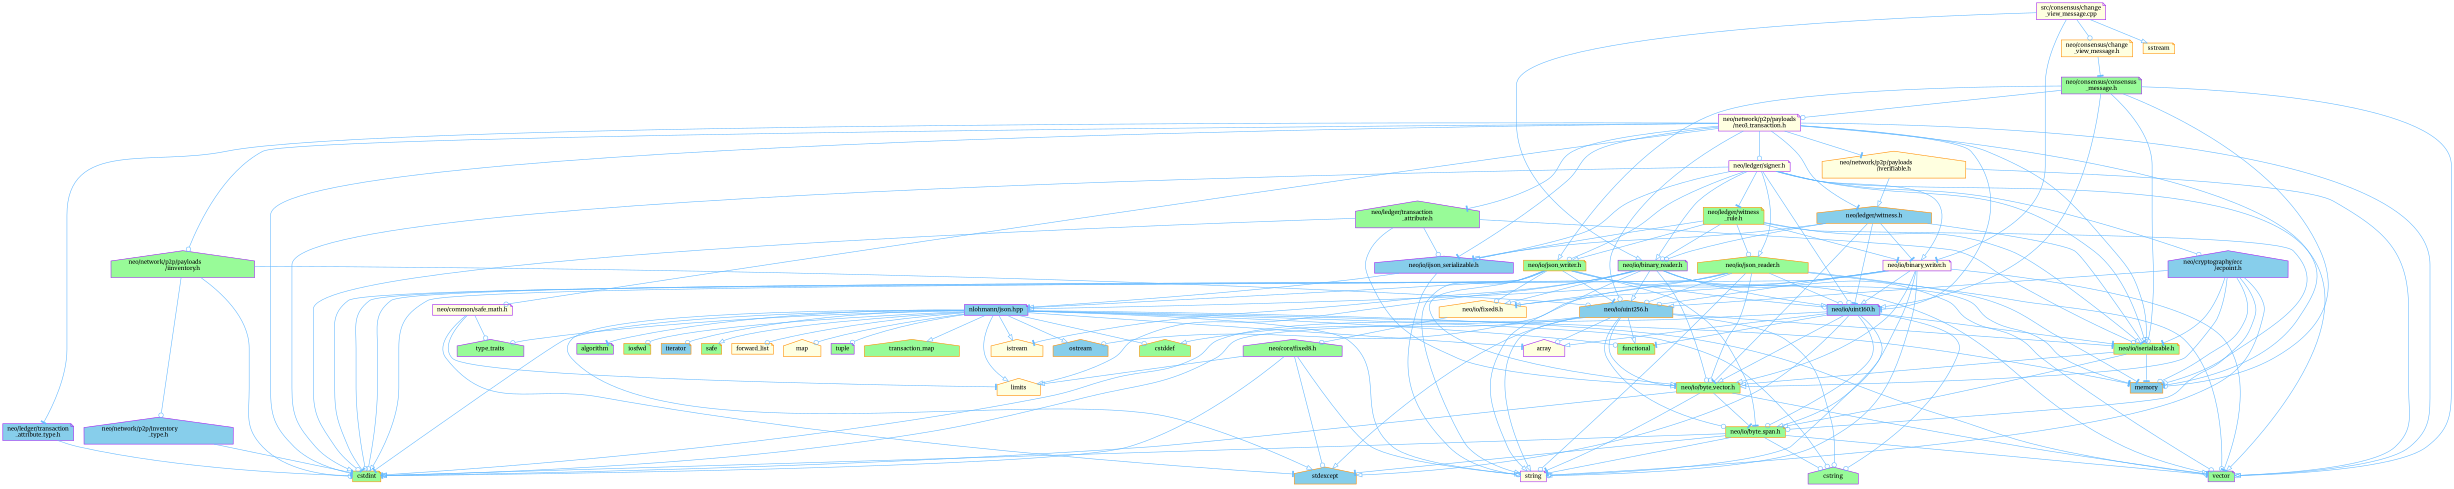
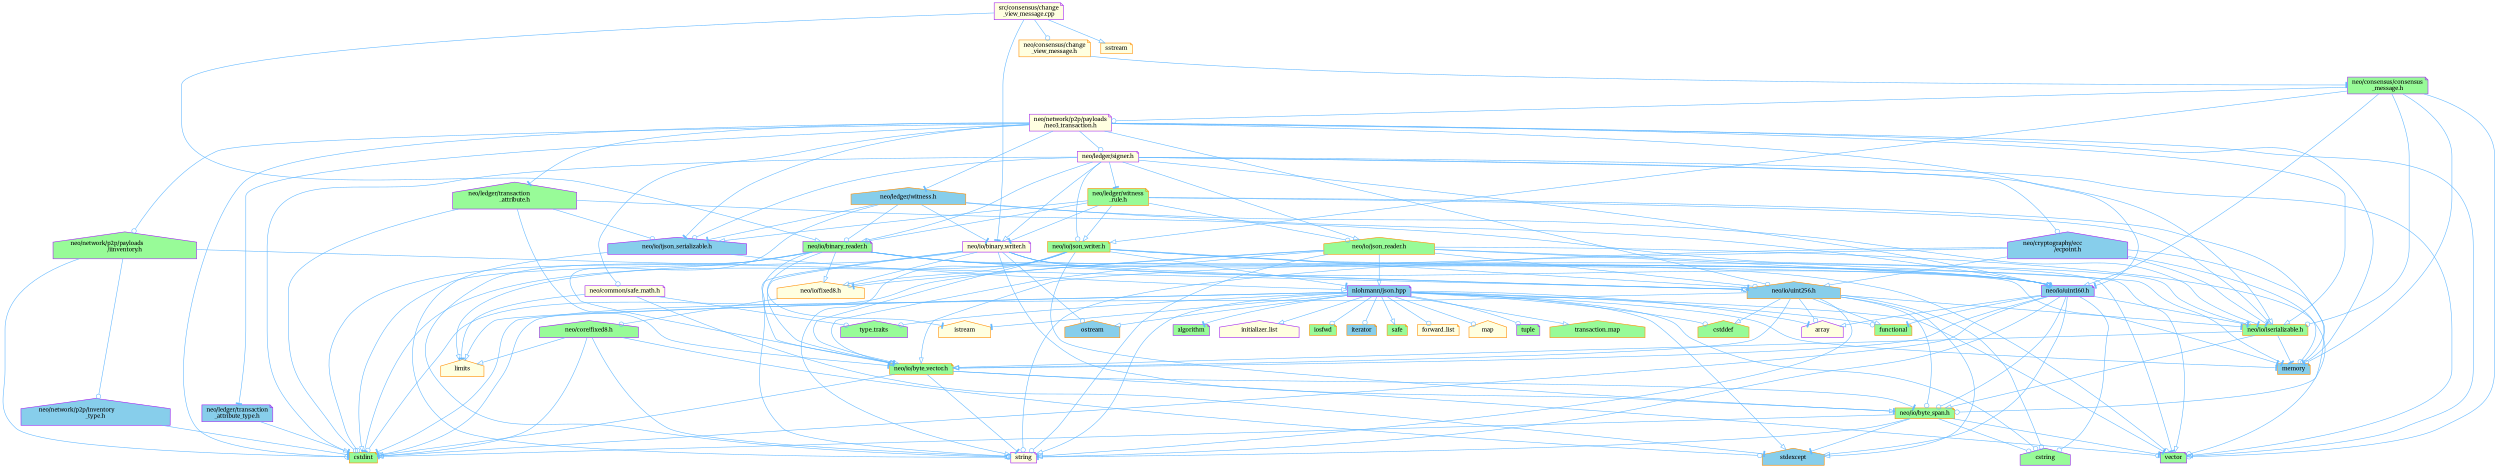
(1894, 166) -> none
(1004, 325) -> (1170, 311)
none -> (1259, 330)
